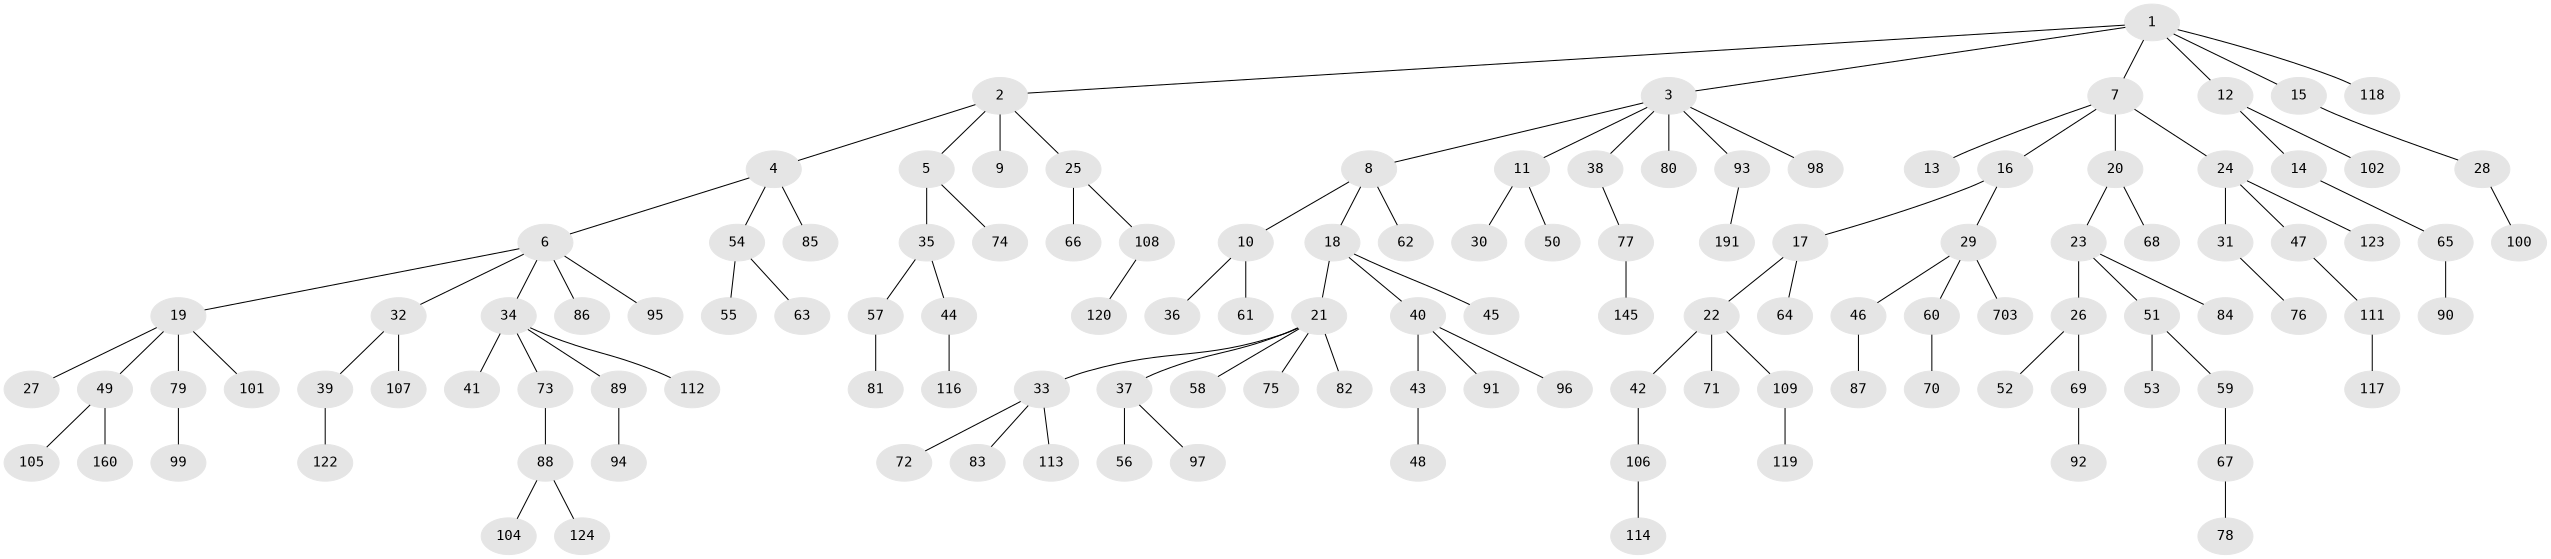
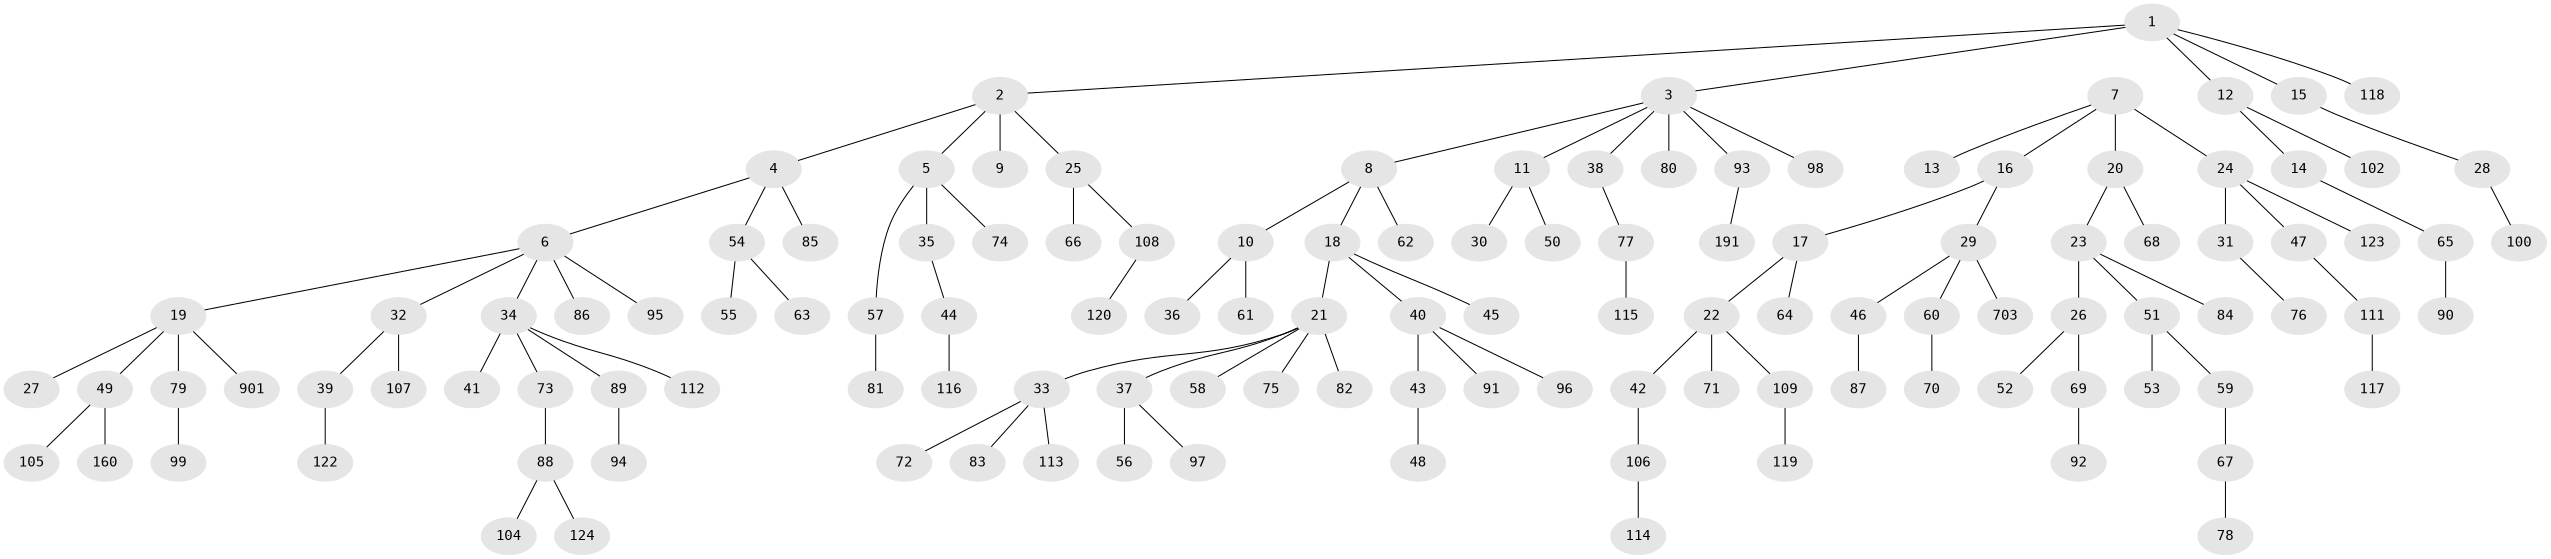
(2134, 59) -> none
(901, 279) -> (885, 238)
(1626, 316) -> (1626, 316)
(252, 389) -> (252, 389)
